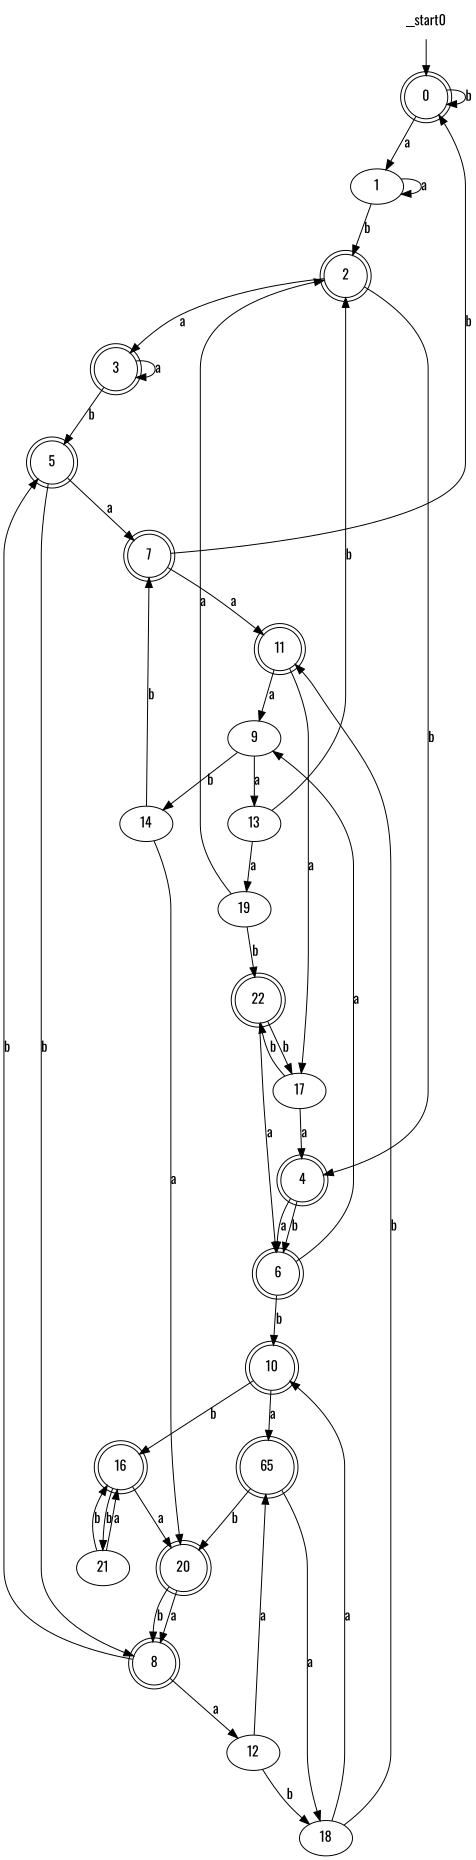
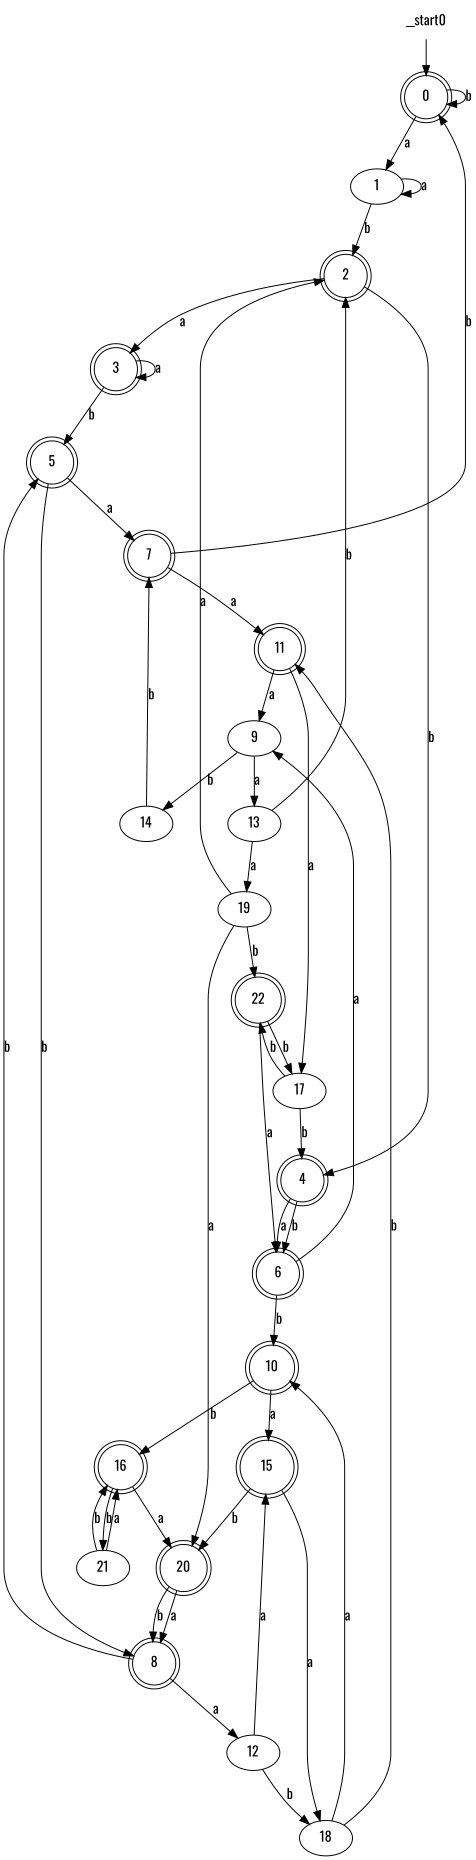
(305, 1134) -> (305, 1134)
(171, 1187) -> (208, 1229)
(267, 1467) -> (267, 1467)
